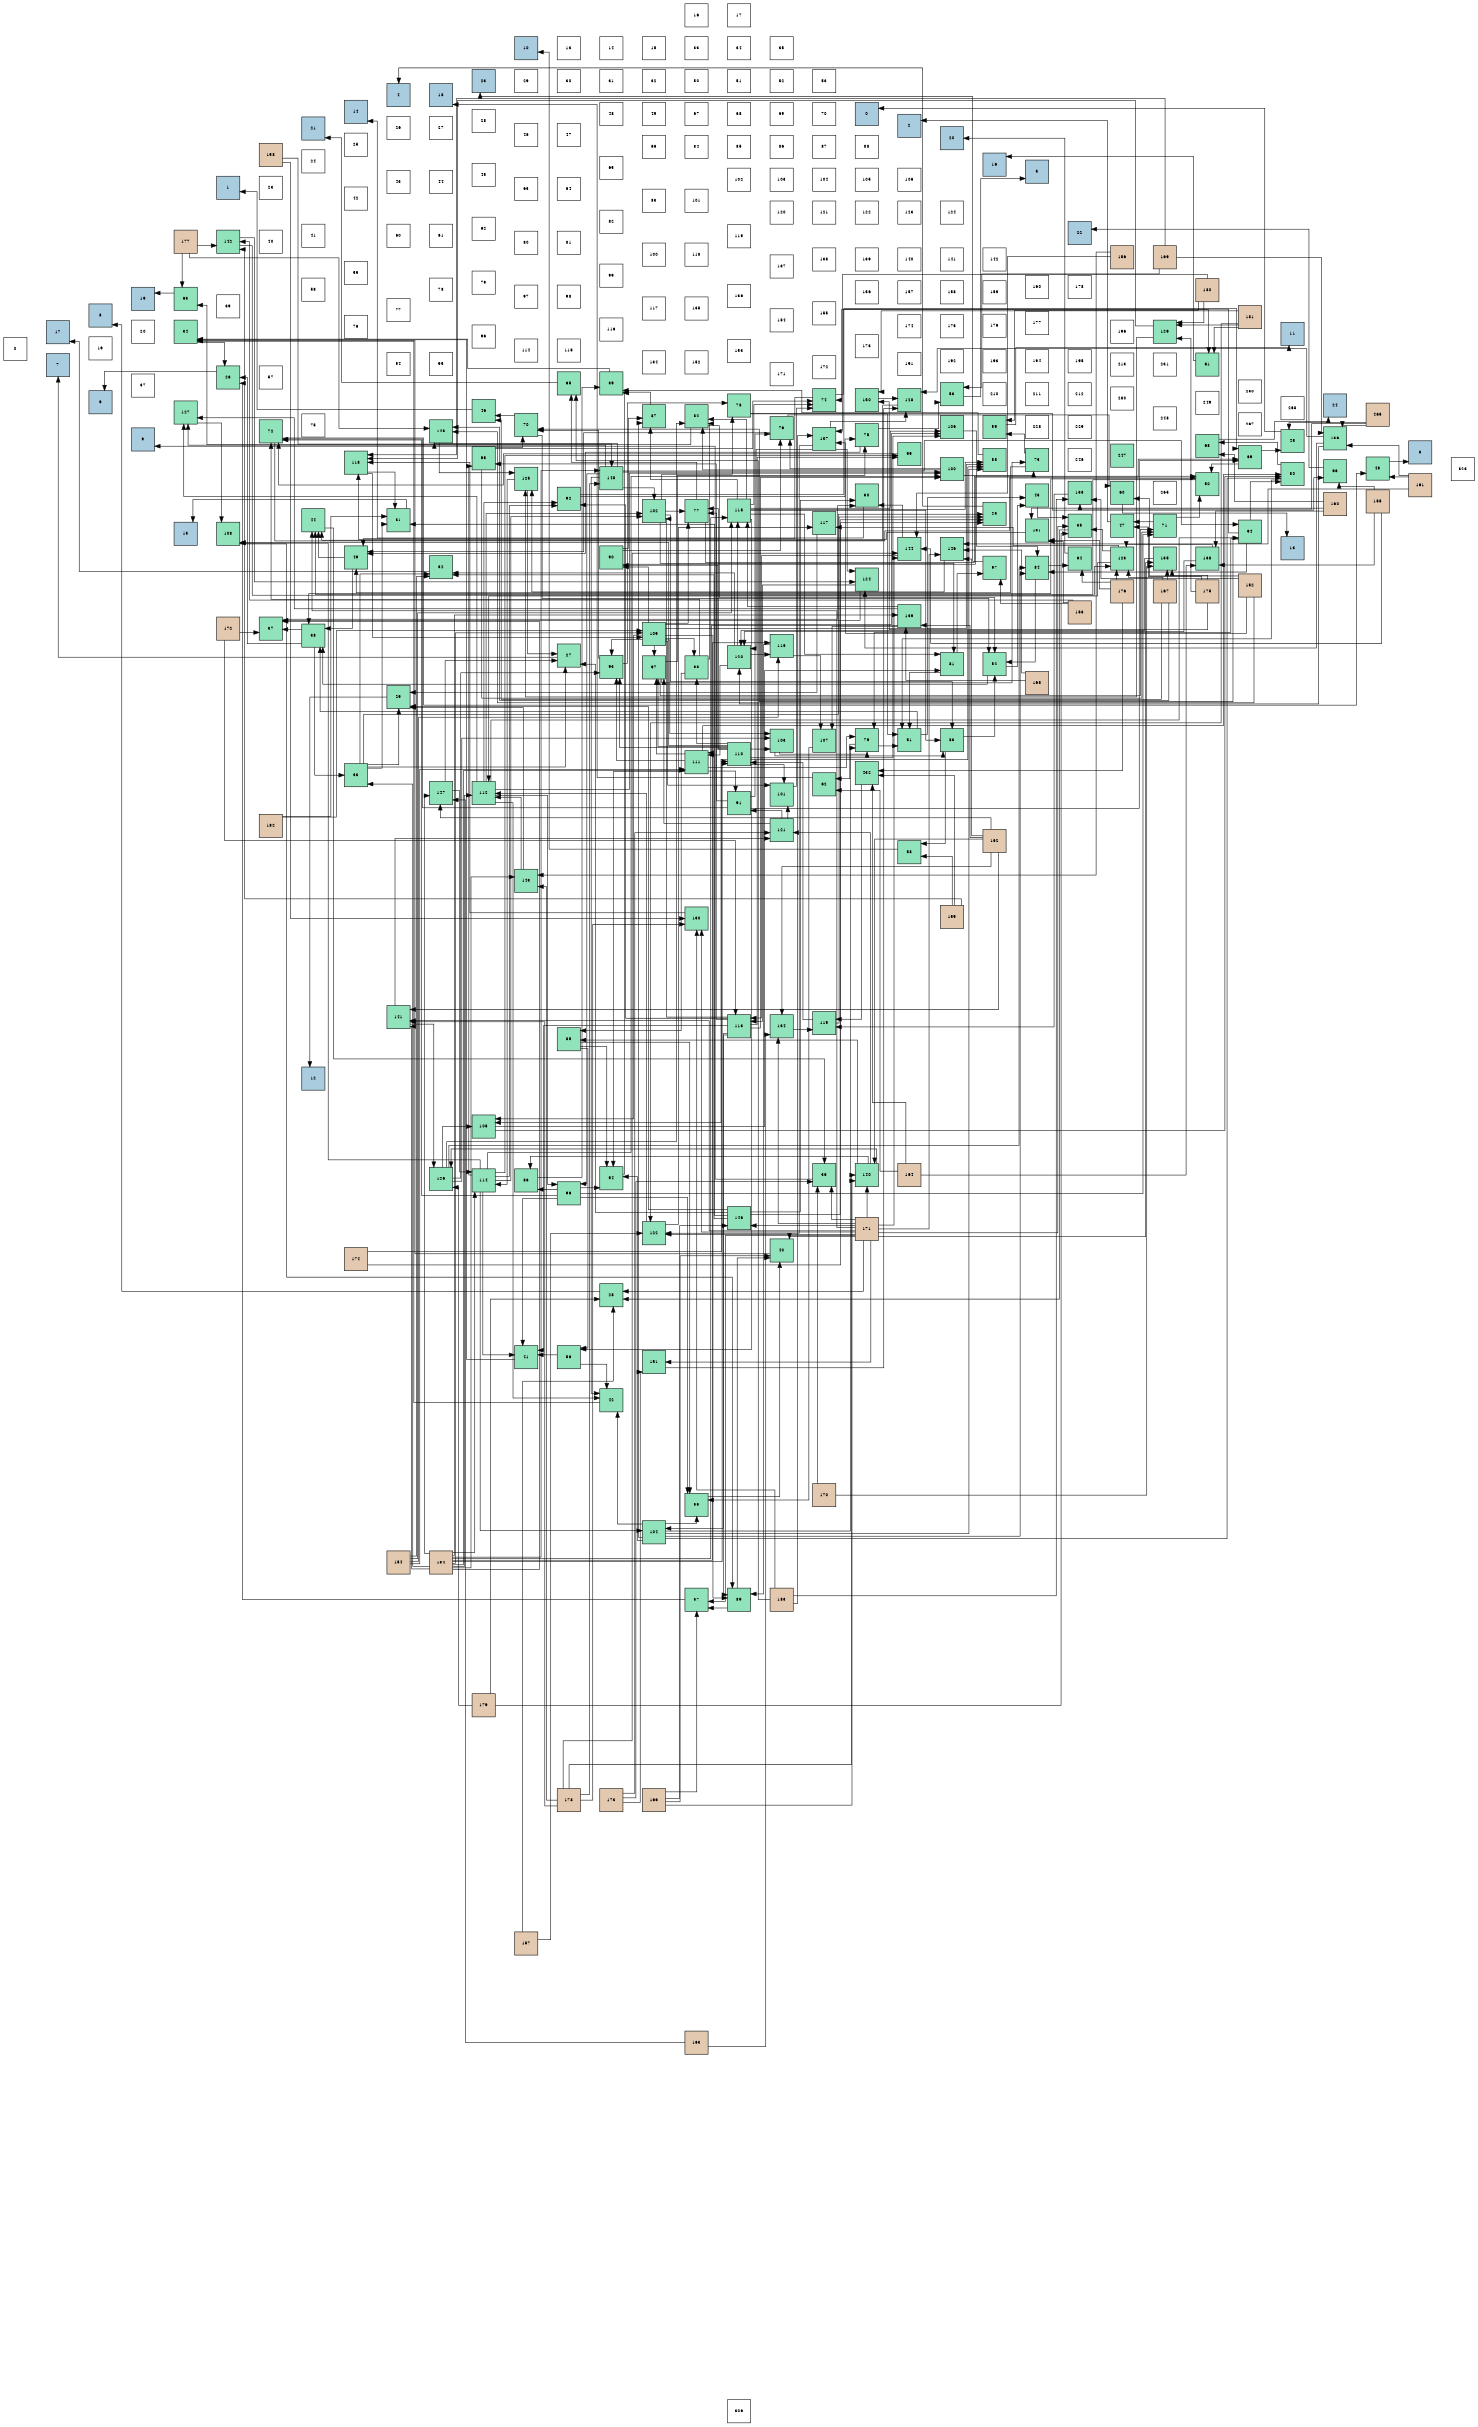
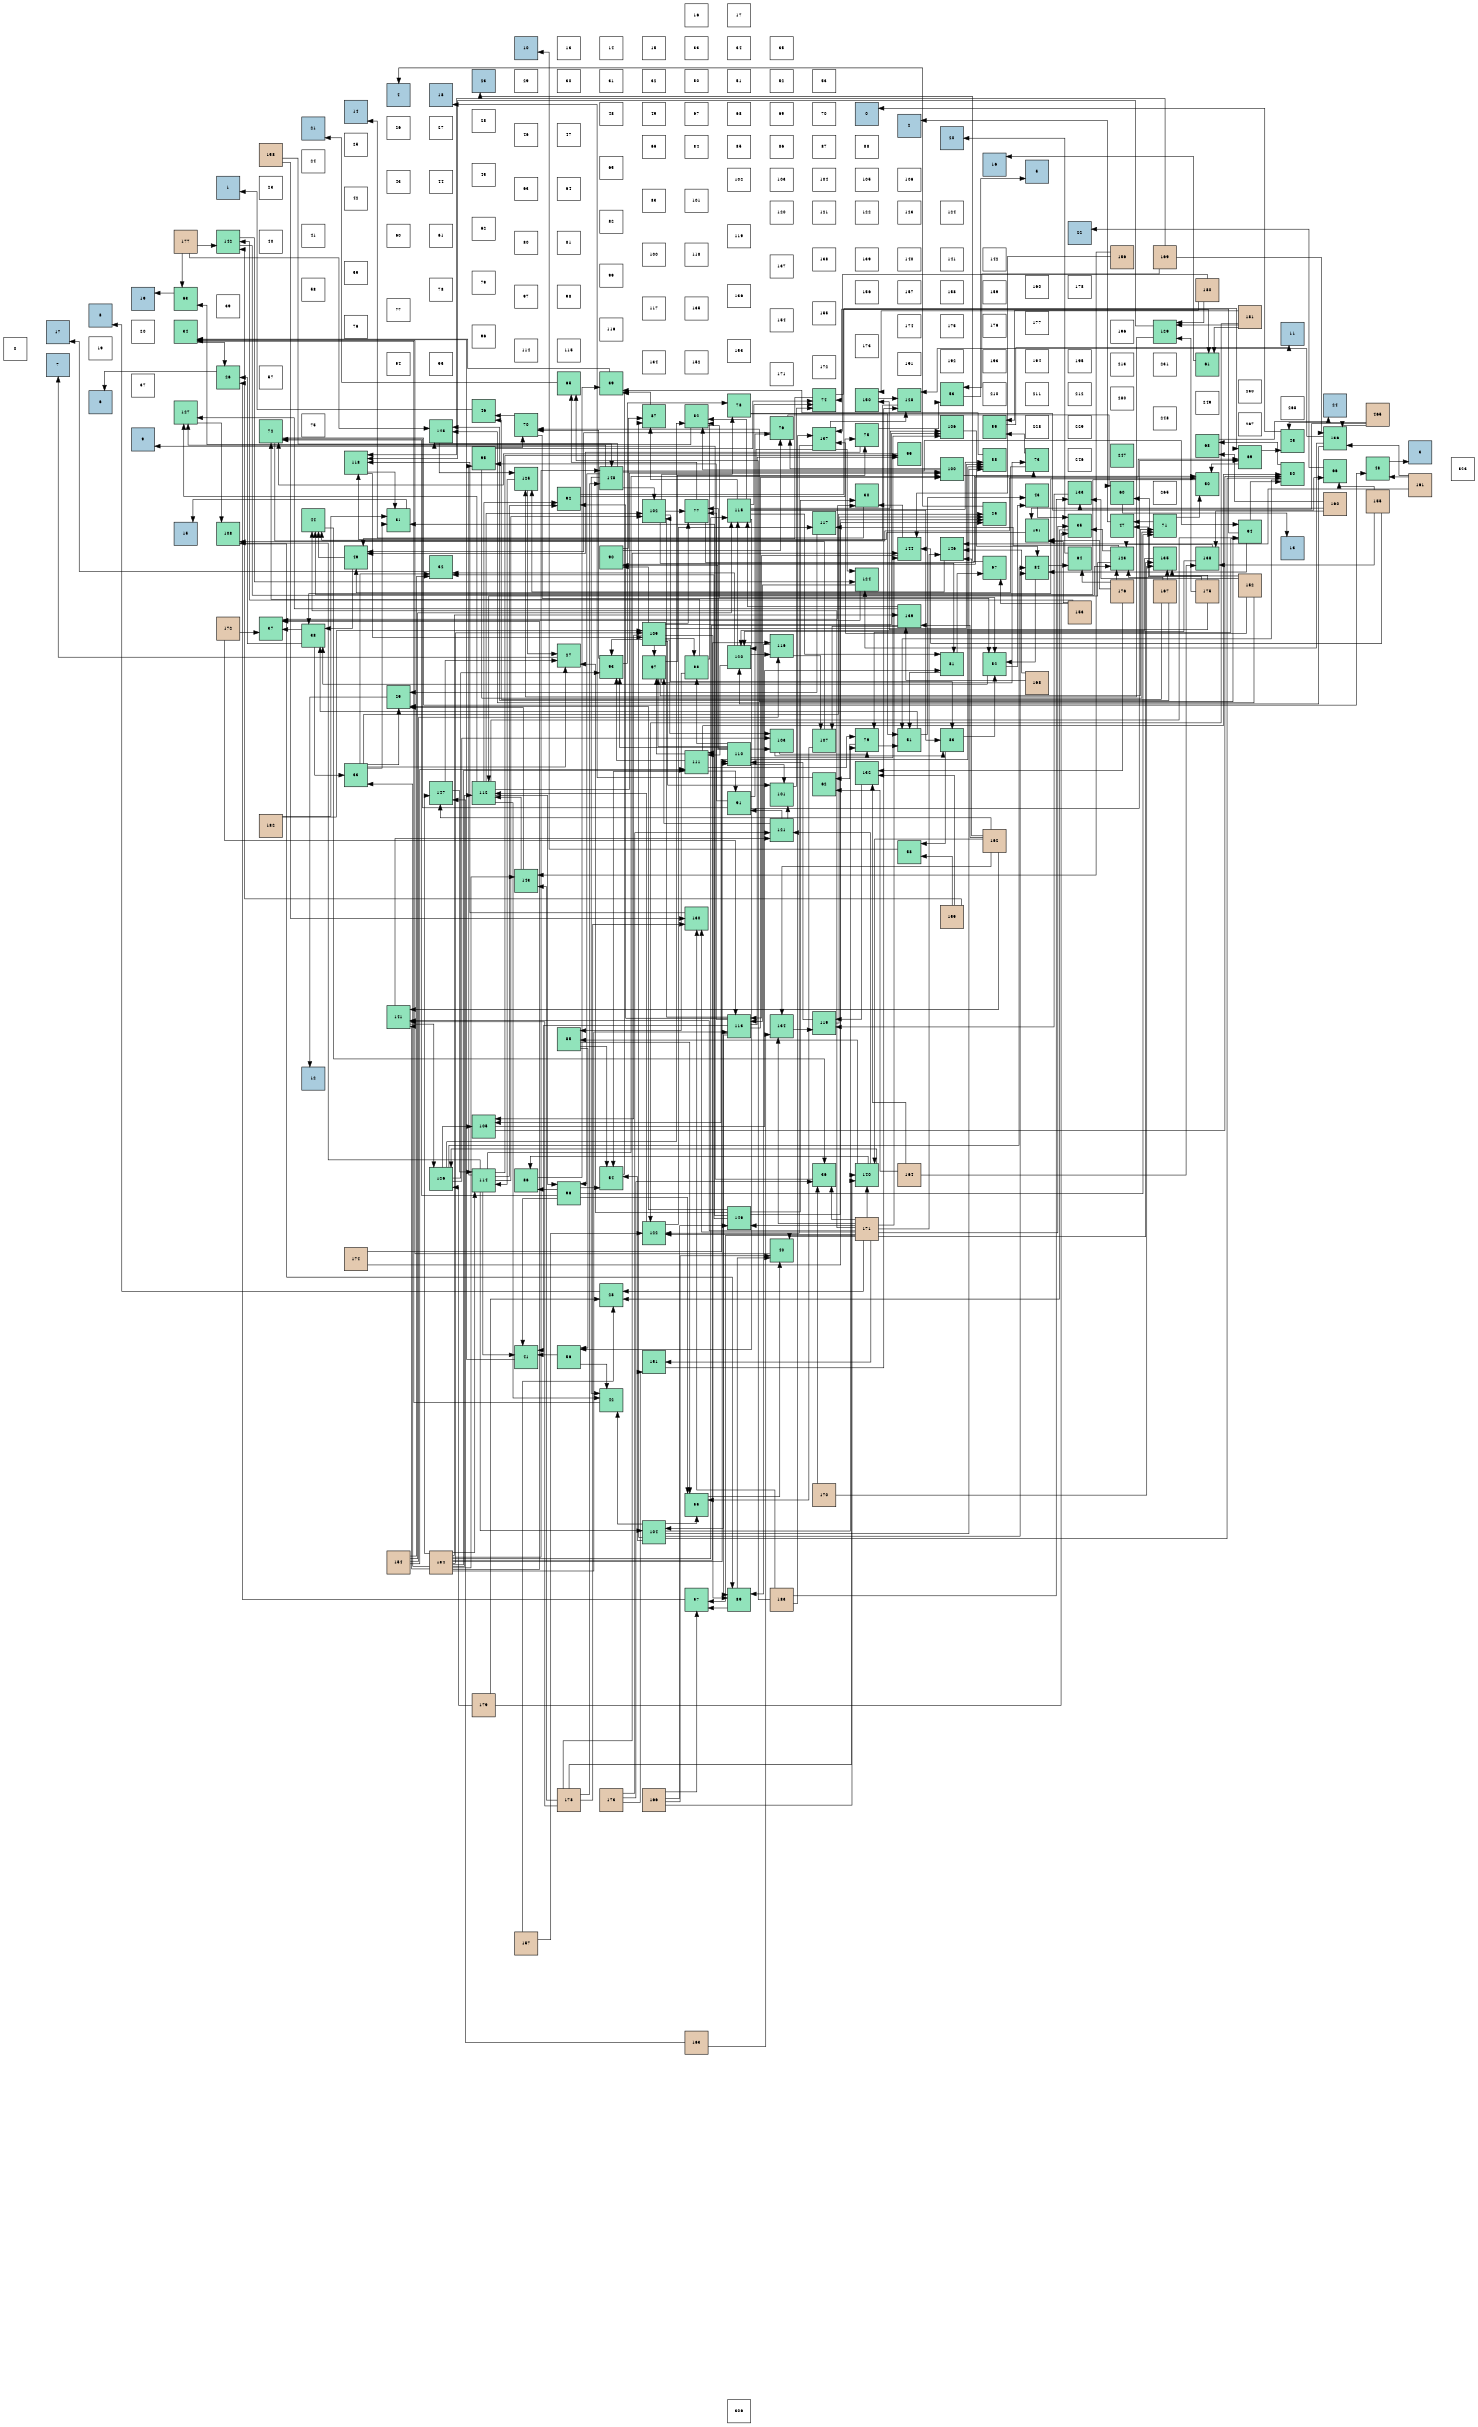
(588, 542) -> (629, 542)
(867, 773) -> (867, 773)
none -> (594, 1308)
